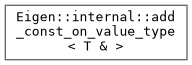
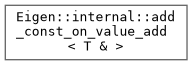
(96, 32) -> (96, 32)
